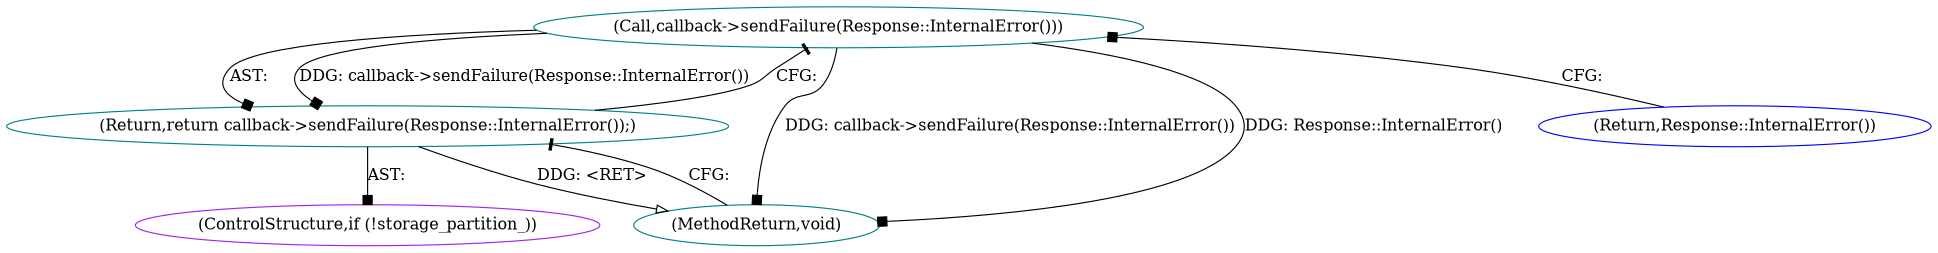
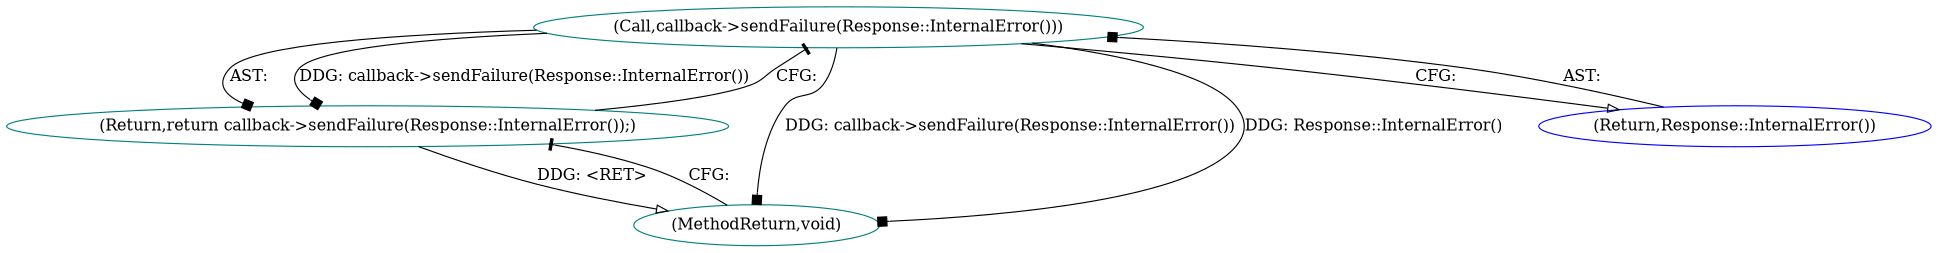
none -> (1315, 72)
(1585, 77) -> (1585, 77)
(368, 225) -> none
